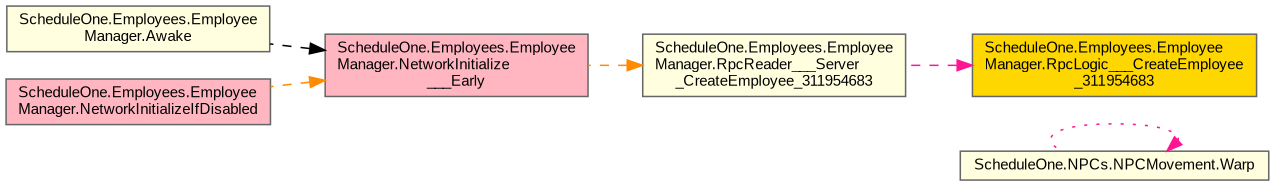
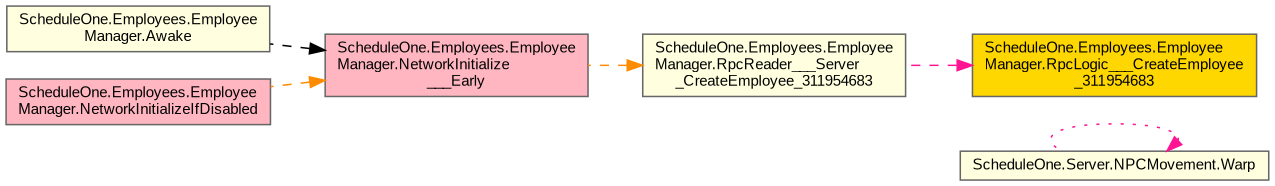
(1115, 166) -> (1115, 166)
